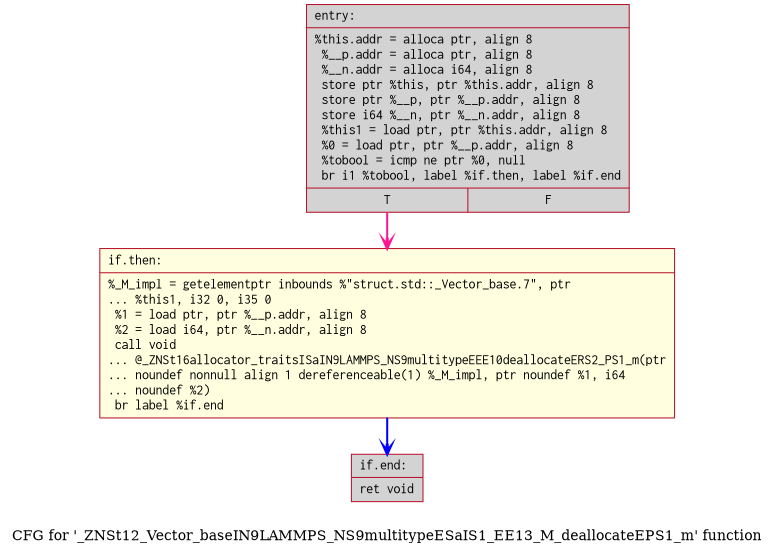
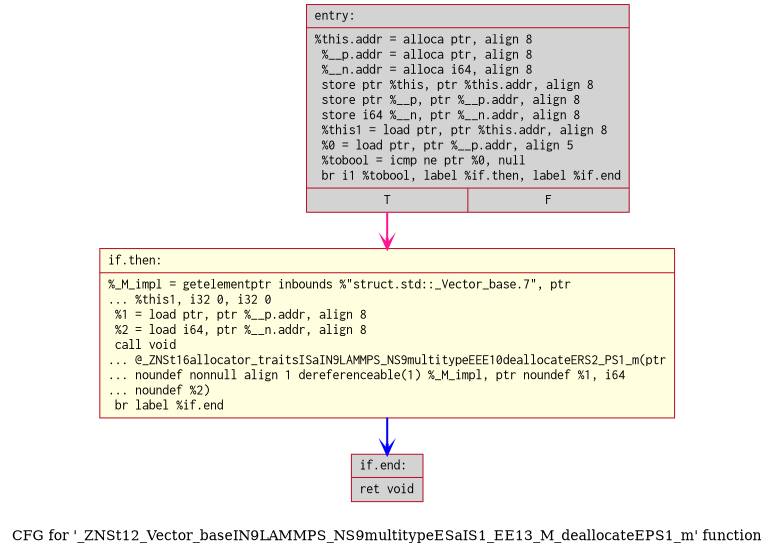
(444, 145) -> (444, 145)
(190, 299) -> (190, 299)
